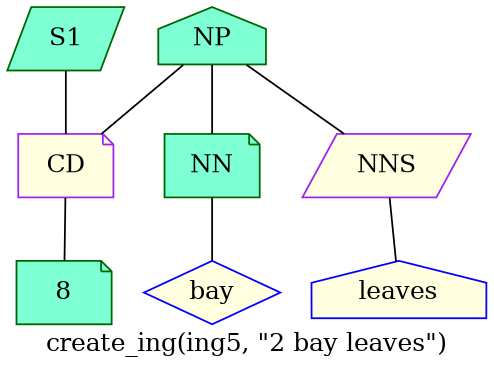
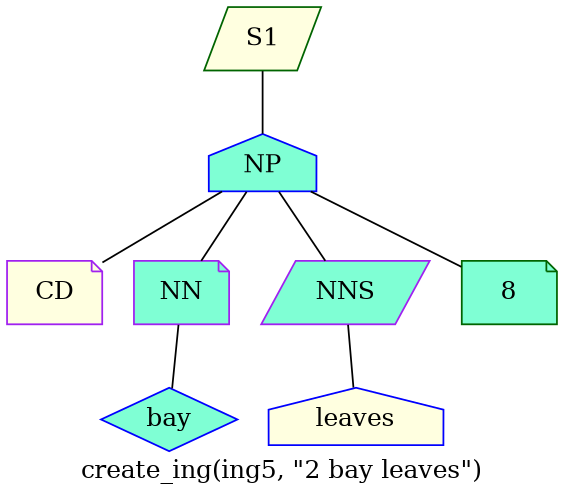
(66, 39) -> (263, 39)
(212, 39) -> (263, 166)
(66, 102) -> (263, 102)
(212, 166) -> (182, 293)
(387, 166) -> (345, 293)
(65, 229) -> (386, 229)
(212, 293) -> (169, 419)
